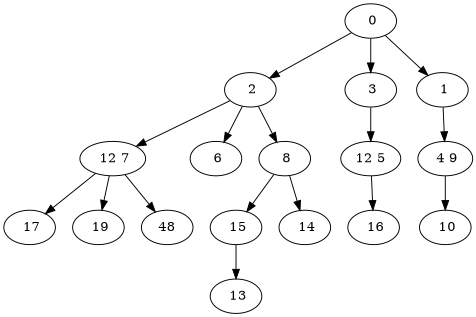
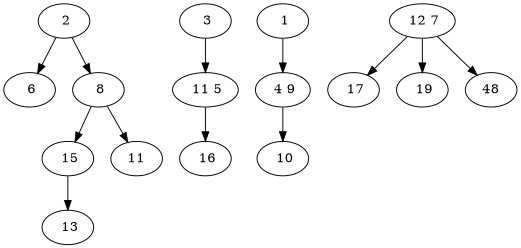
(371, 21) -> none
(188, 121) -> none
(371, 159) -> (205, 90)
(305, 227) -> (137, 159)
